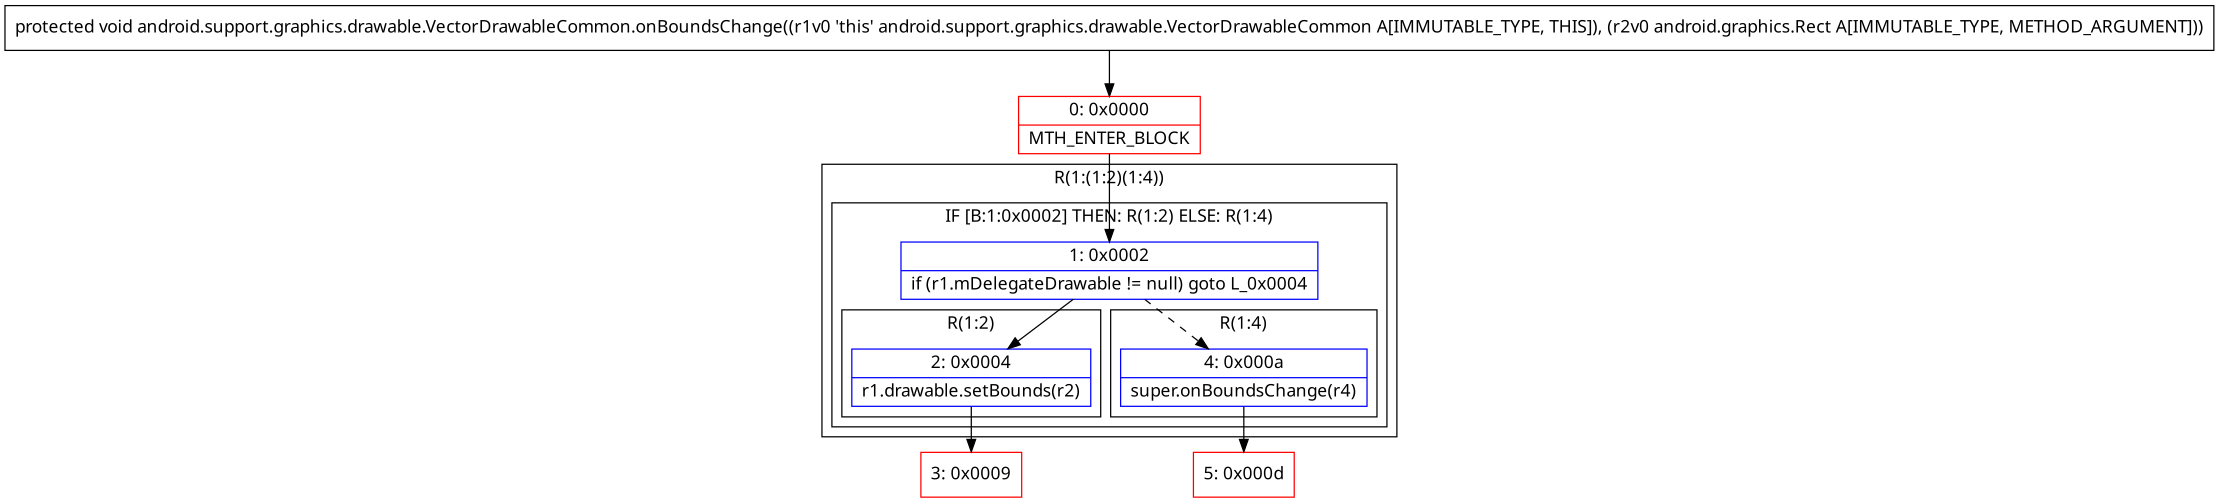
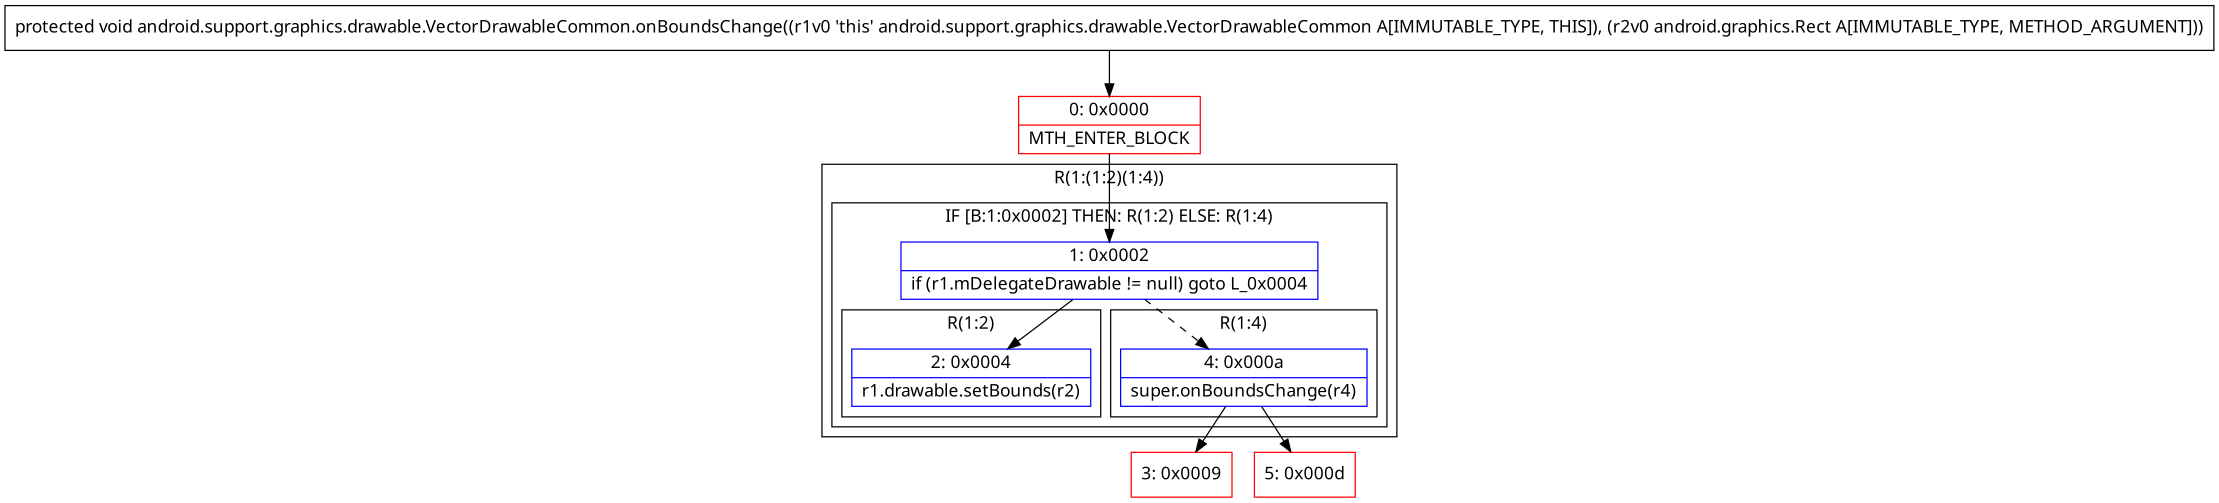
(971, 423) -> (1214, 424)
